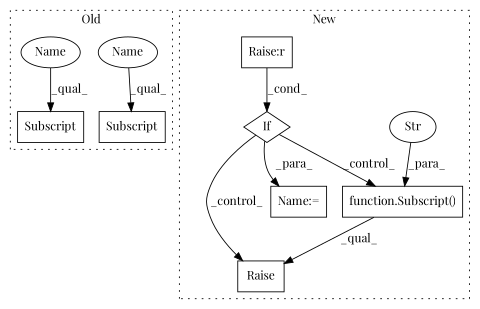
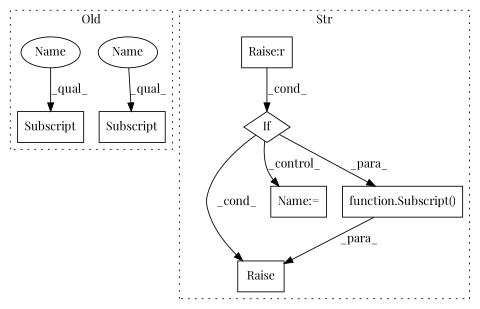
(324, 20) -> (324, 20)
(413, 127) -> none
(294, 164) -> (294, 164)
(369, 164) -> (369, 164)
(237, 202) -> (237, 202)
(359, 239) -> (359, 239)
